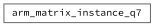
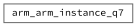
(77, 13) -> (68, 13)
